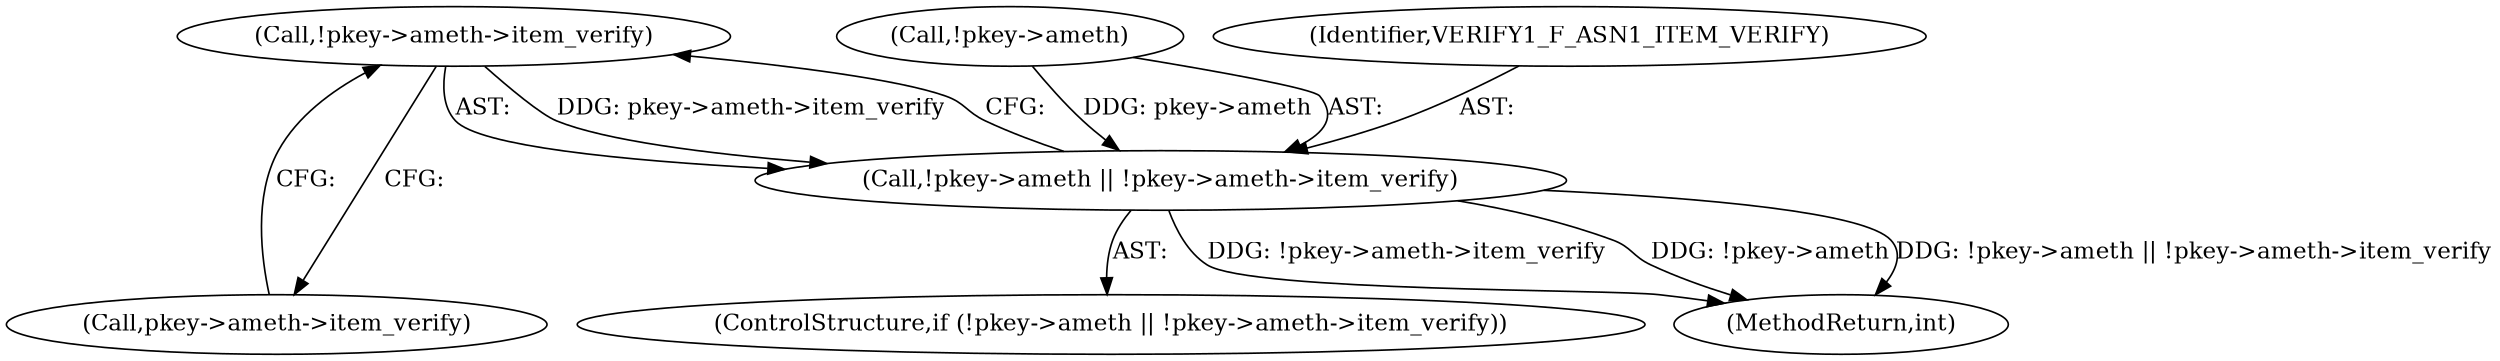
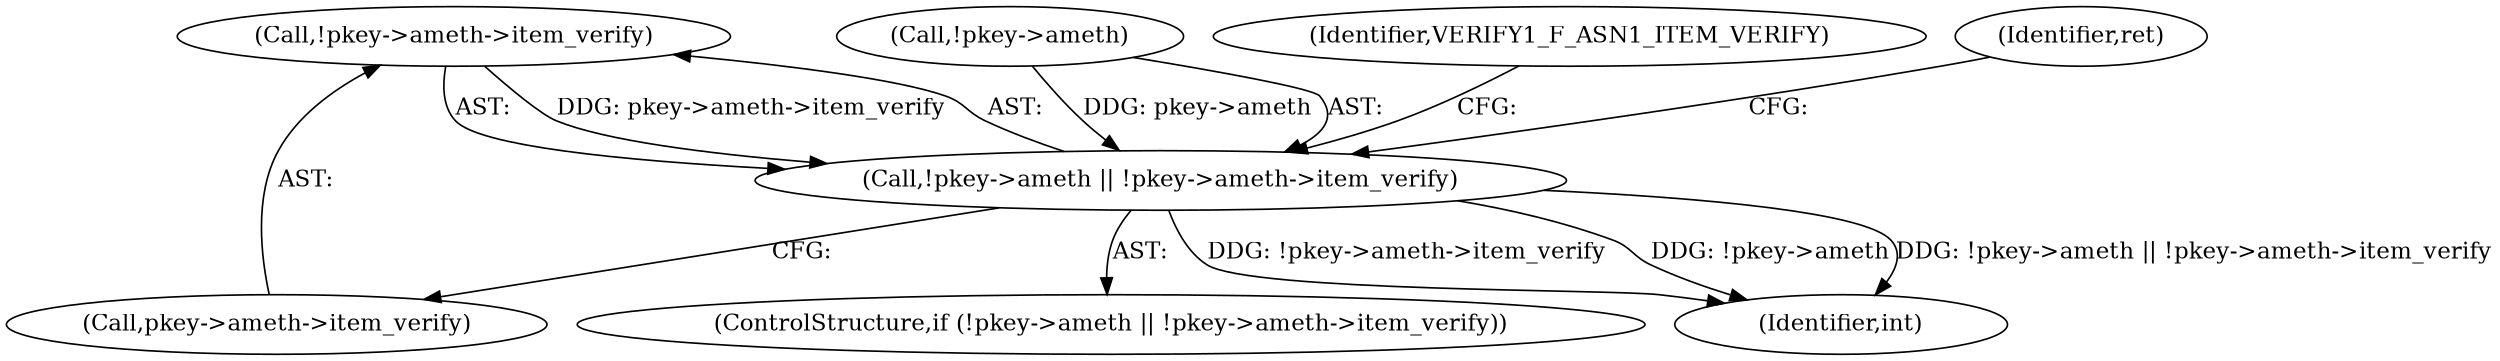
none -> (2081, 36)
(1019, 108) -> (1019, 108)
(1491, 108) -> (1491, 108)
(370, 173) -> (720, 252)
(310, 180) -> (310, 180)
(1841, 324) -> (1841, 324)
